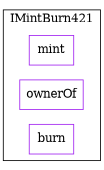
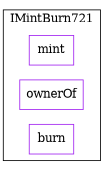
(52, 19) -> (52, 19)
